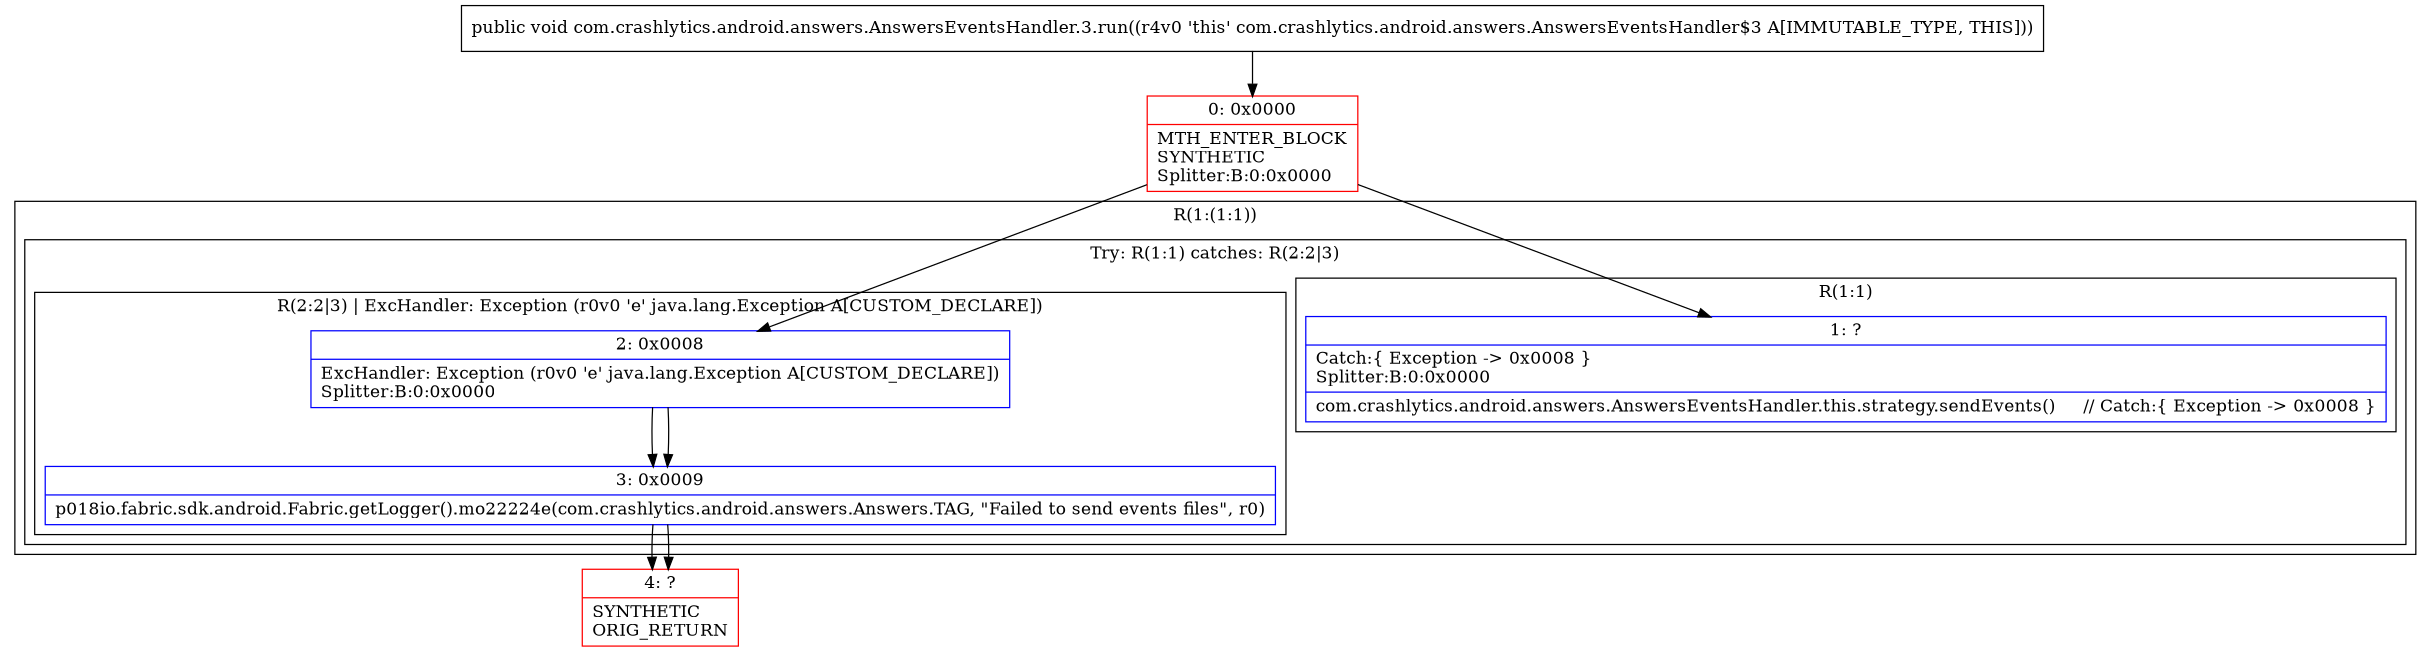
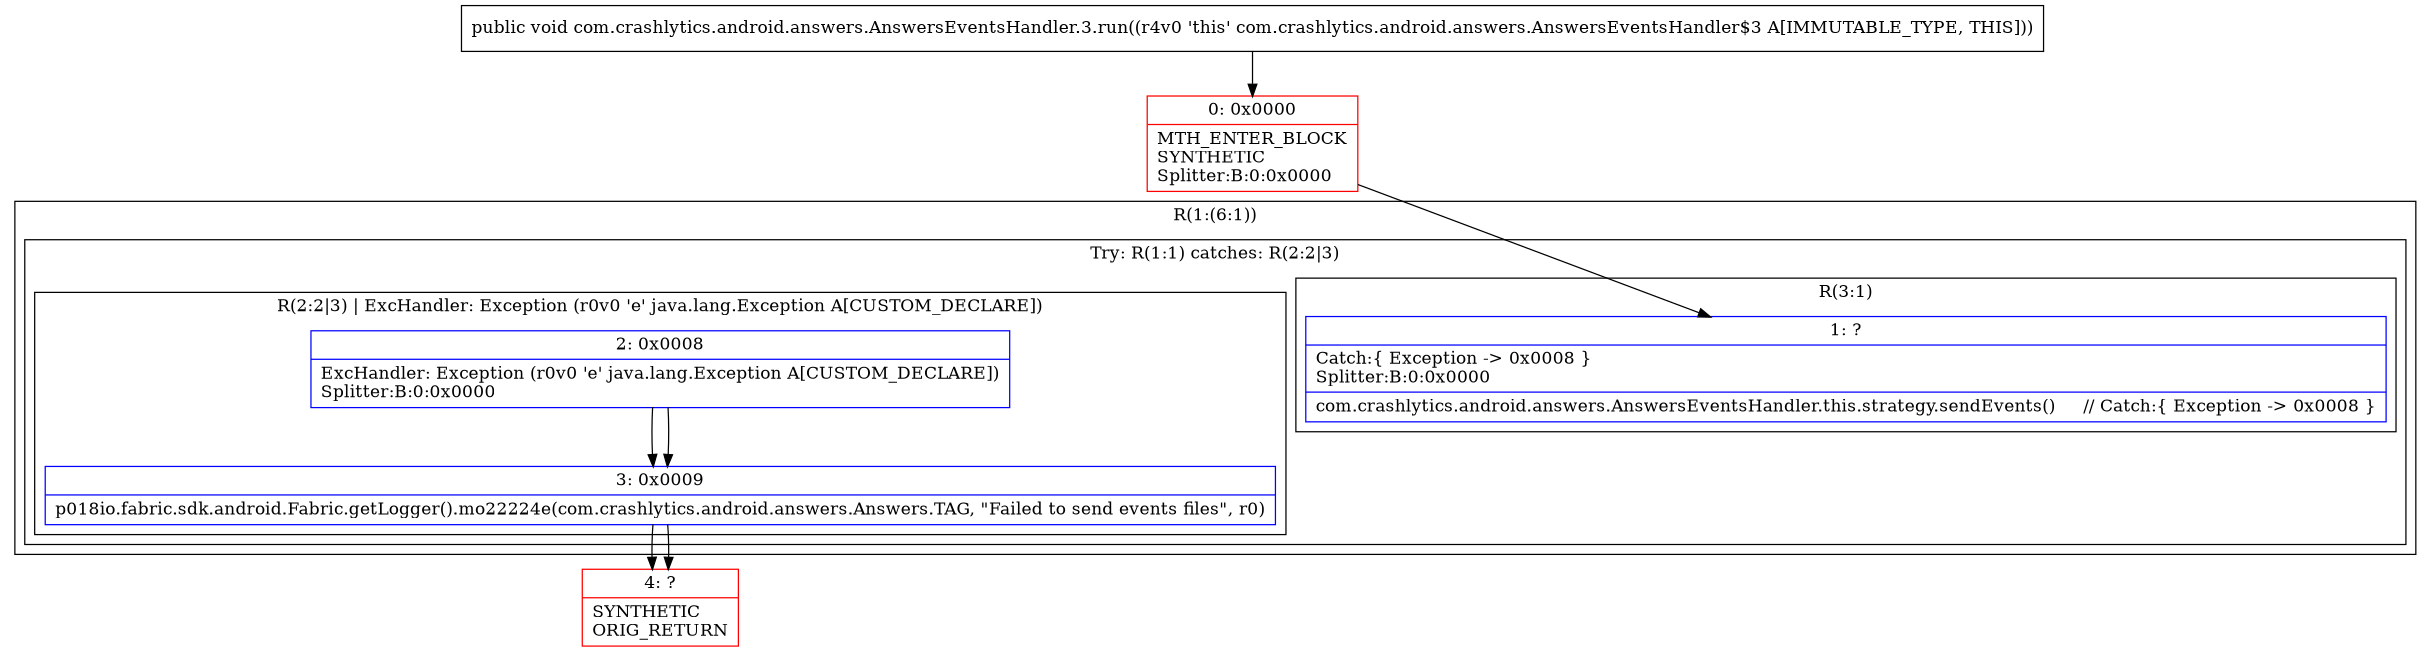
(1215, 216) -> (1215, 216)
(958, 256) -> none
(1846, 292) -> (1846, 292)
